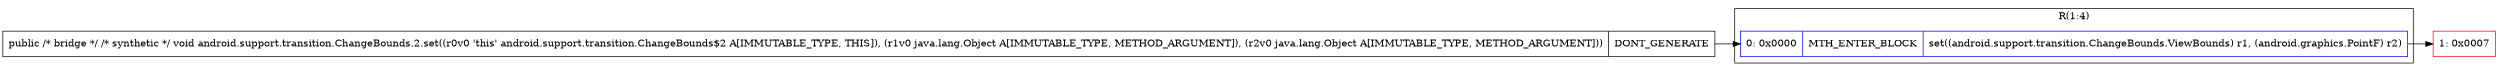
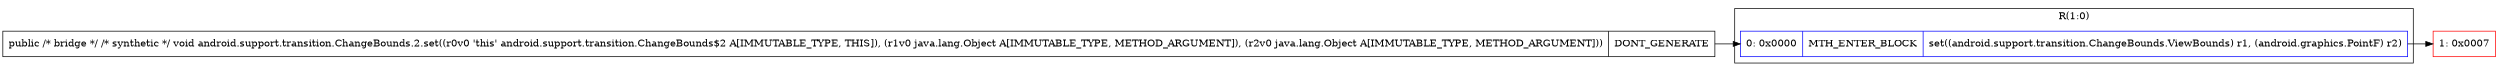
(2074, 17) -> (2074, 17)
